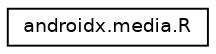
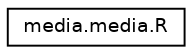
(108, 27) -> (96, 27)
